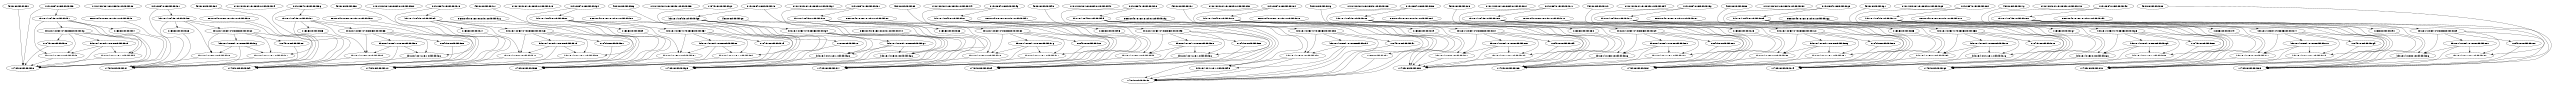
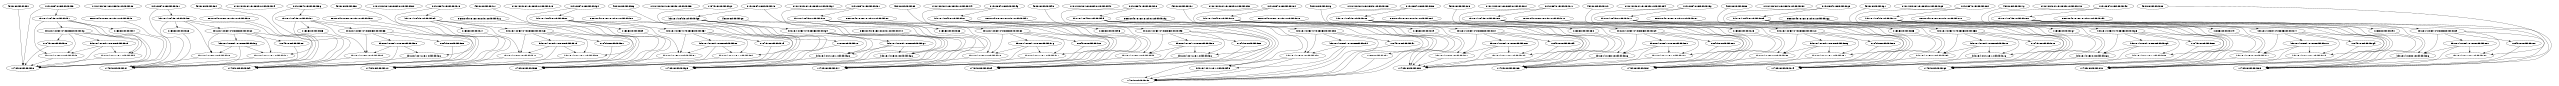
(413, 36) -> none
(2149, 49) -> none
